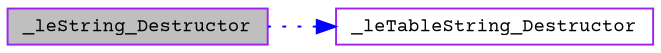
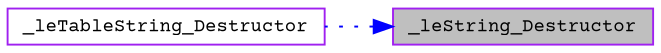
(292, 27) -> (349, 27)
